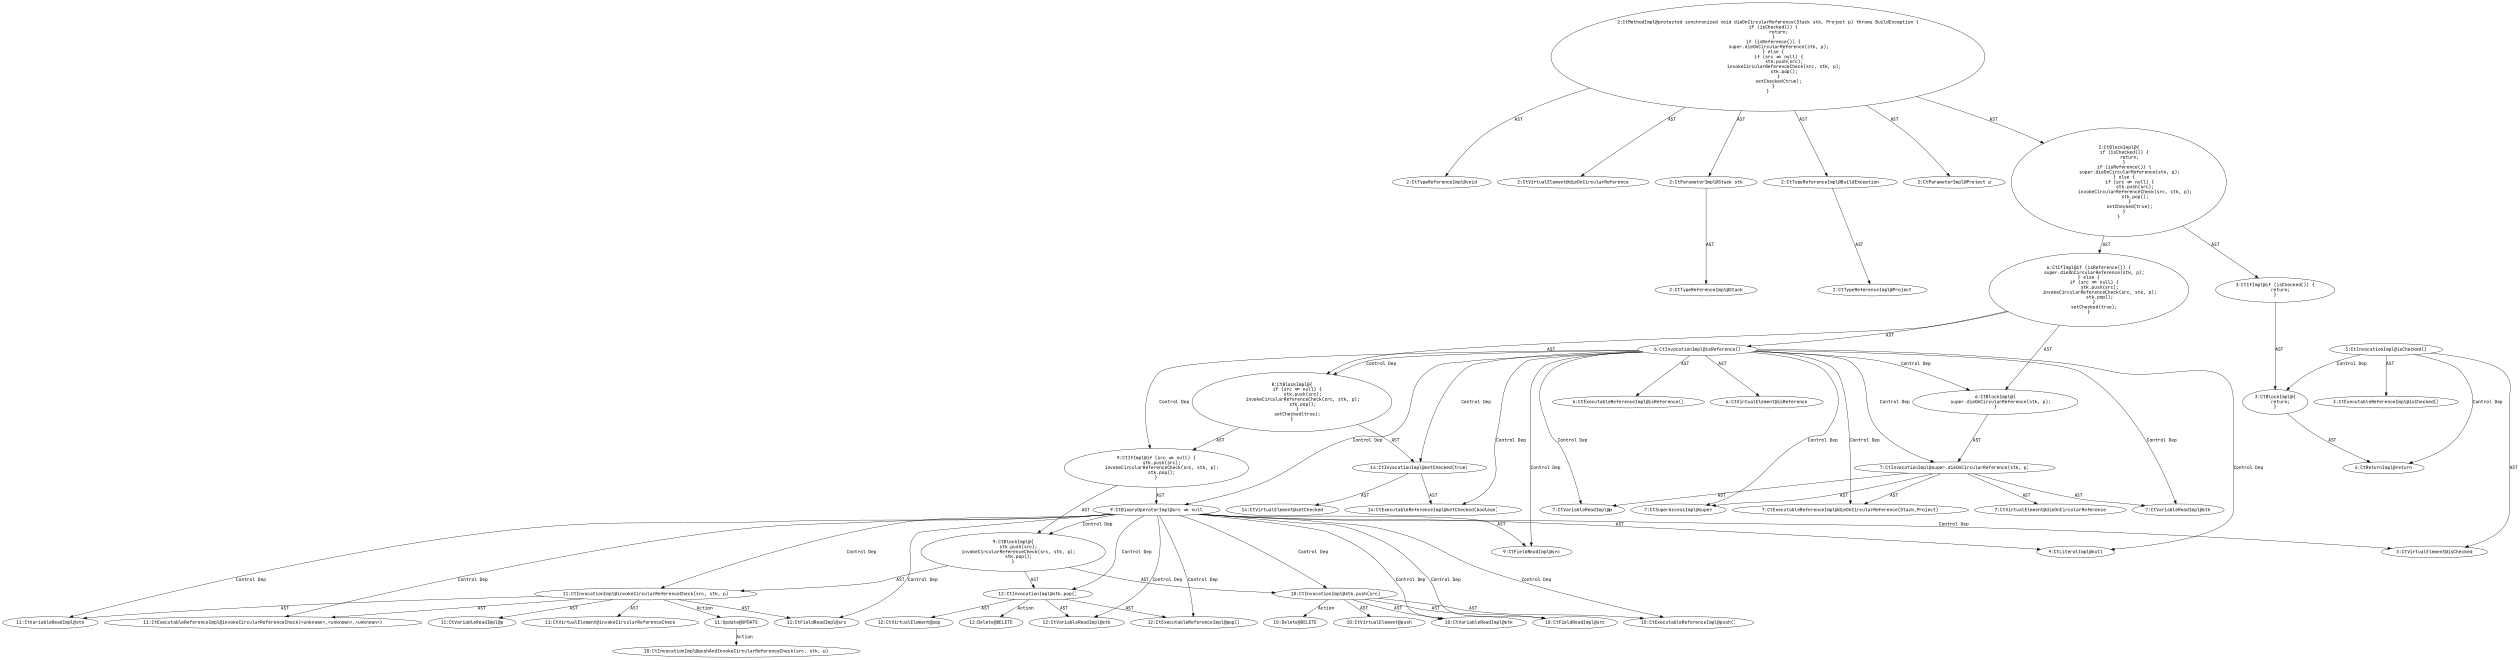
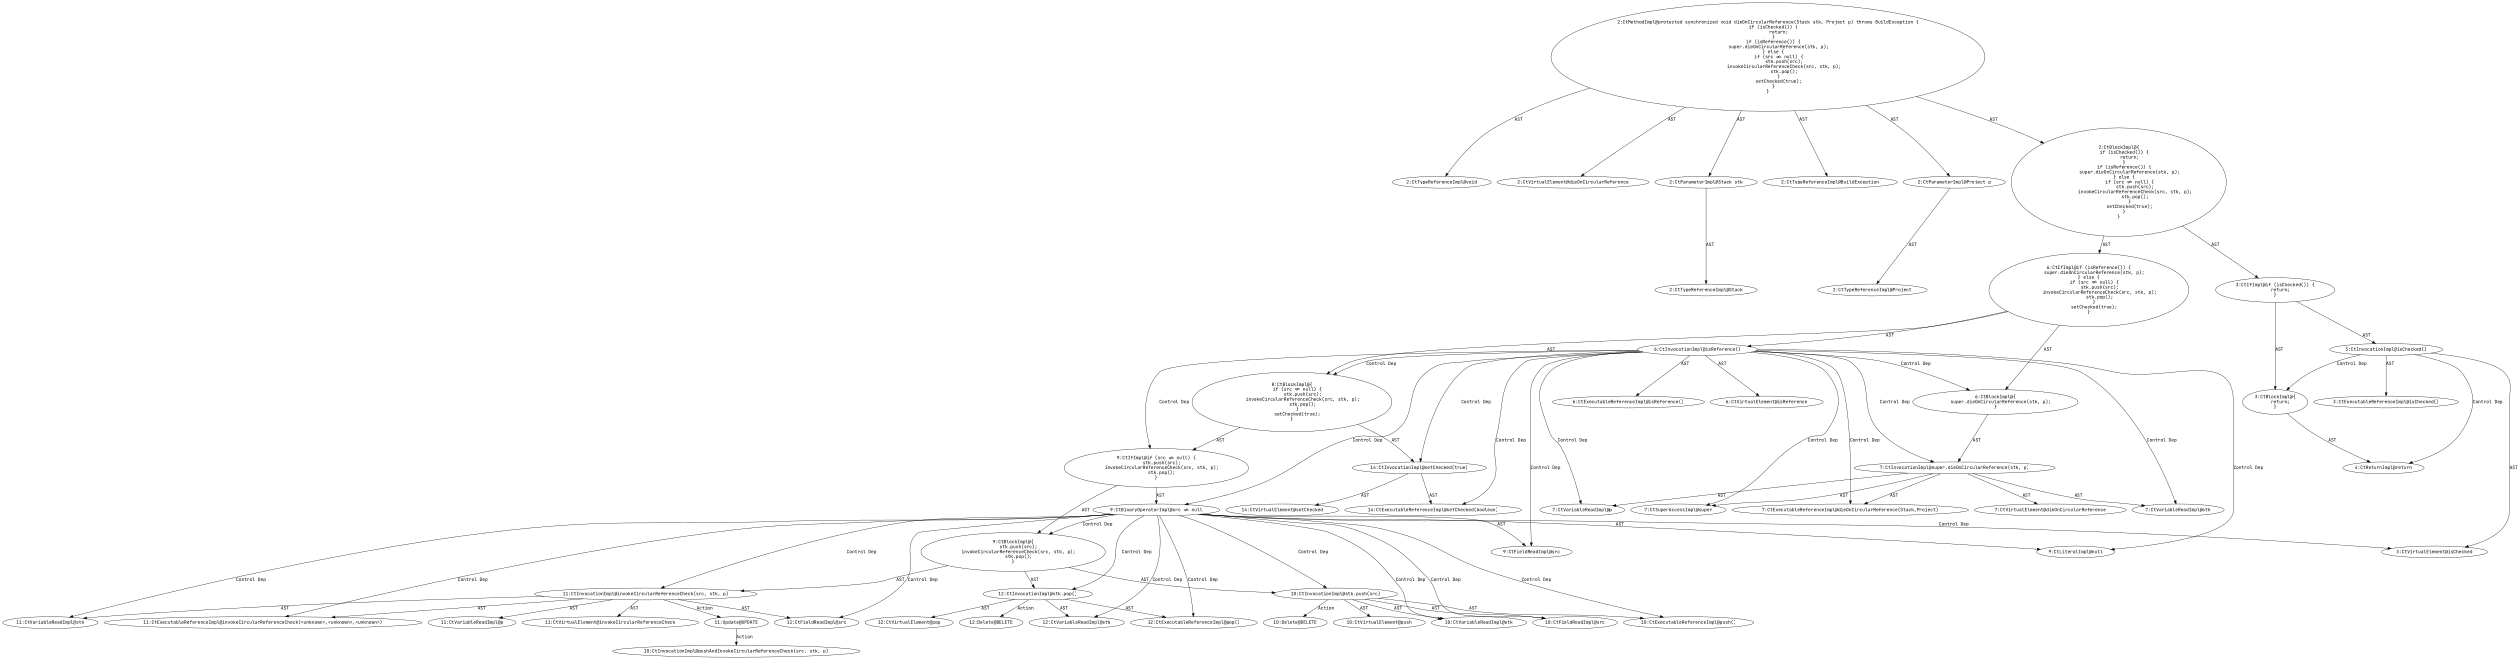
(1851, 234) -> (1914, 235)
none -> (2335, 322)
